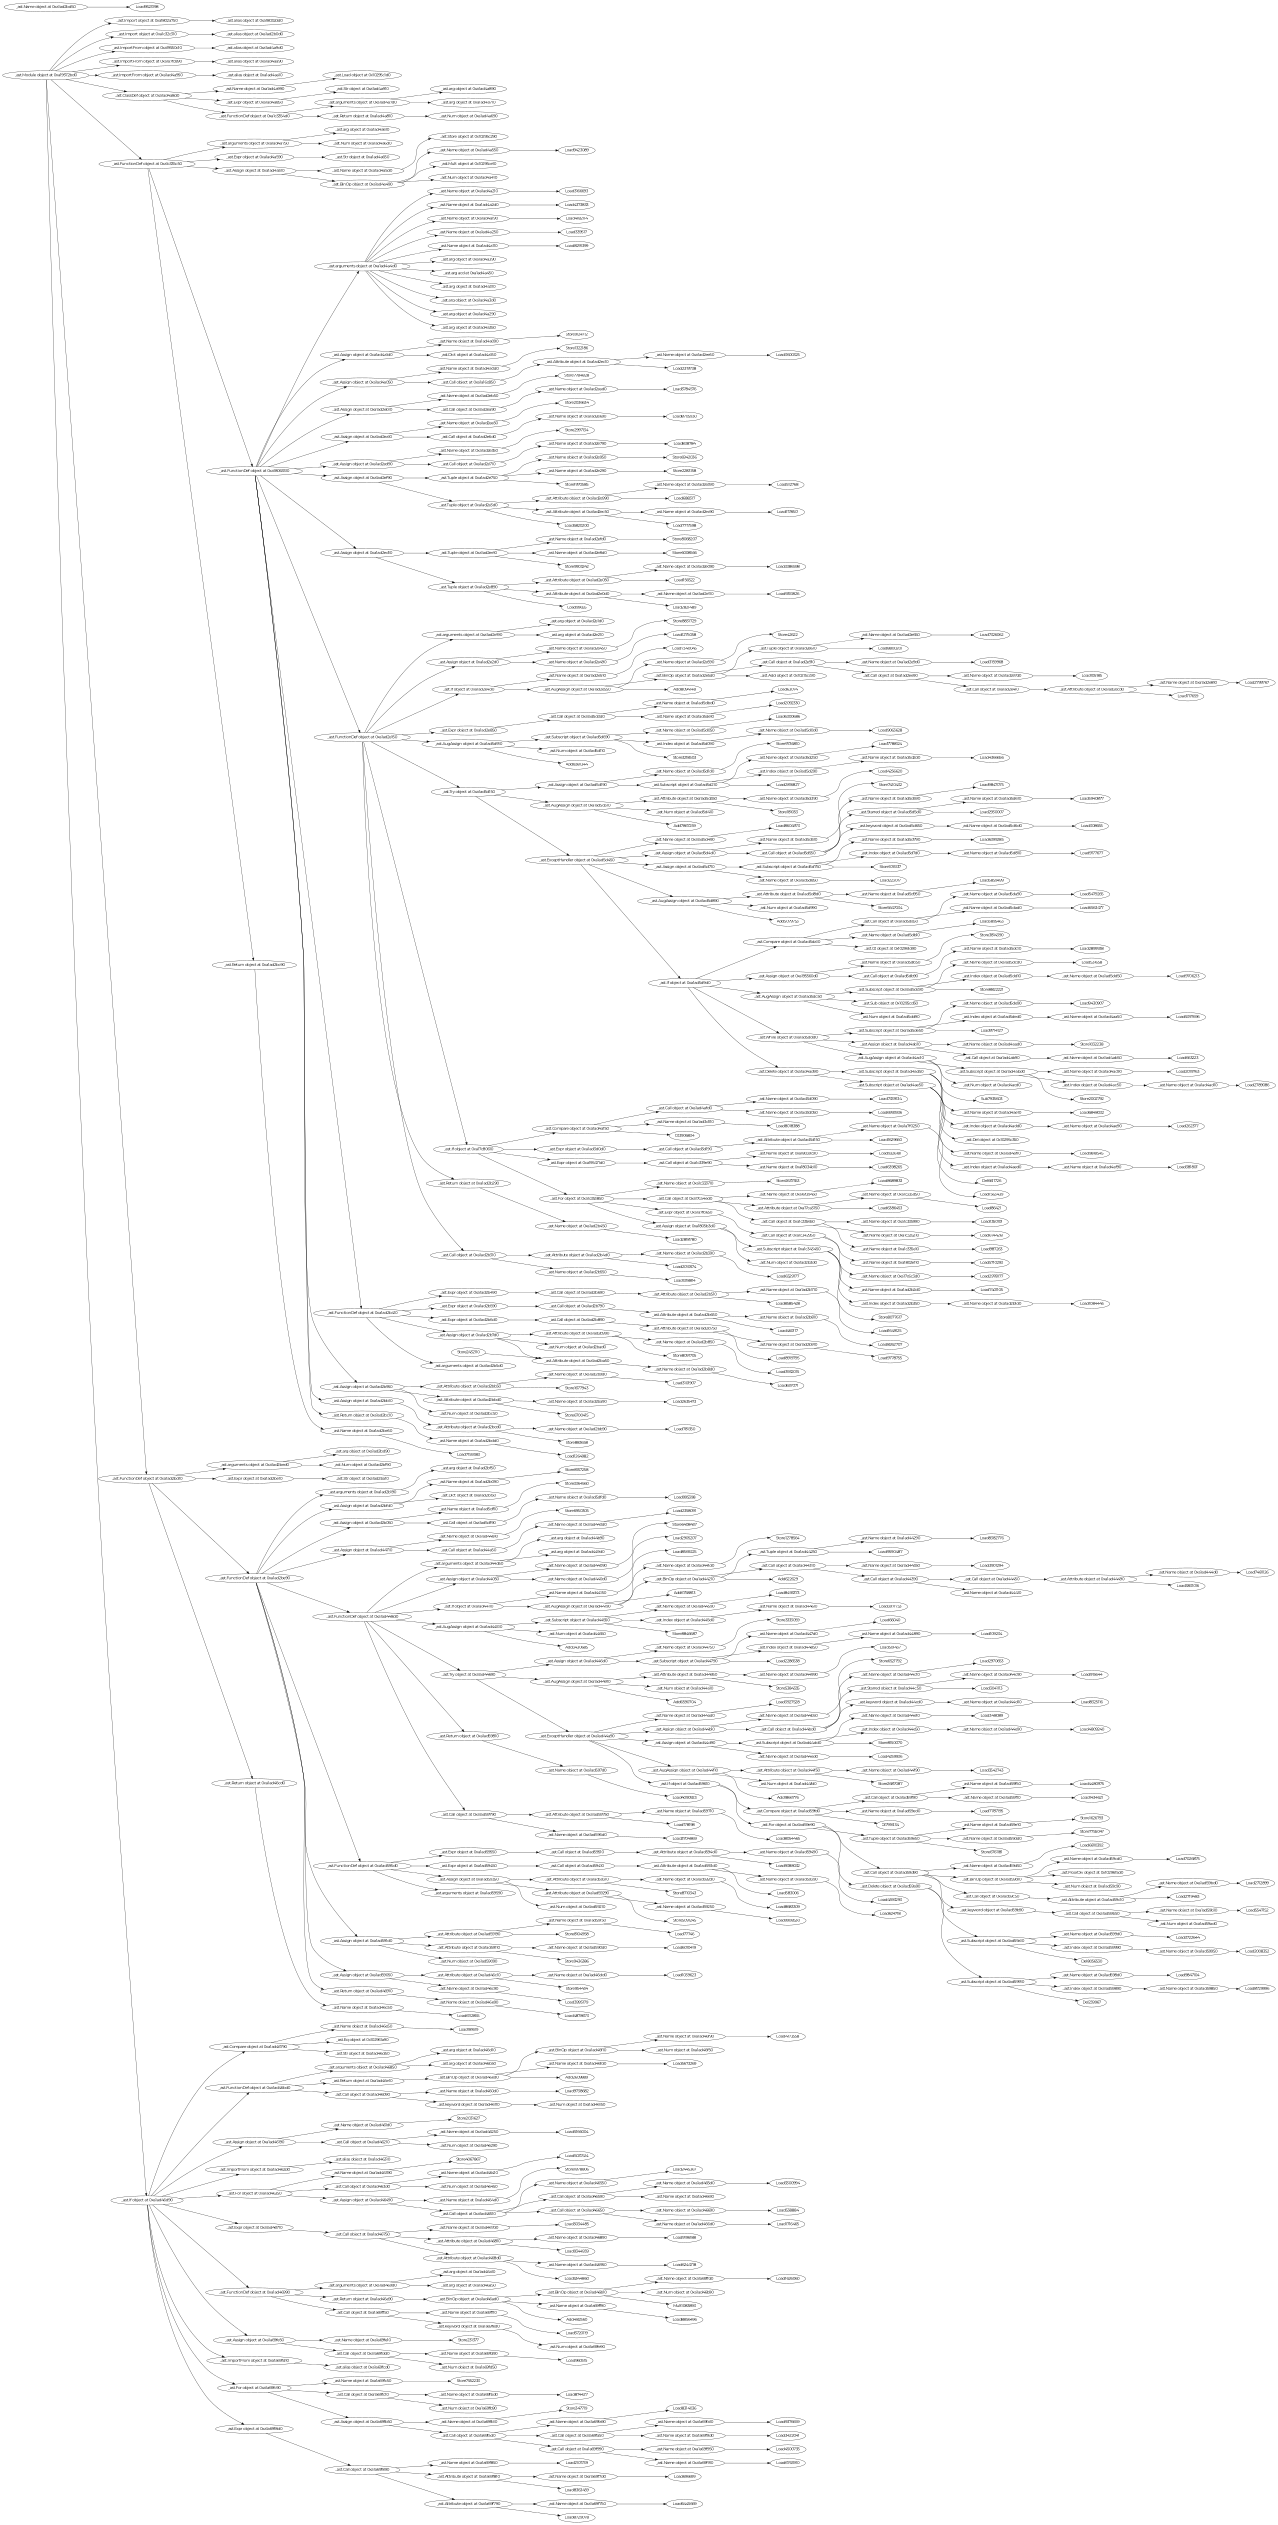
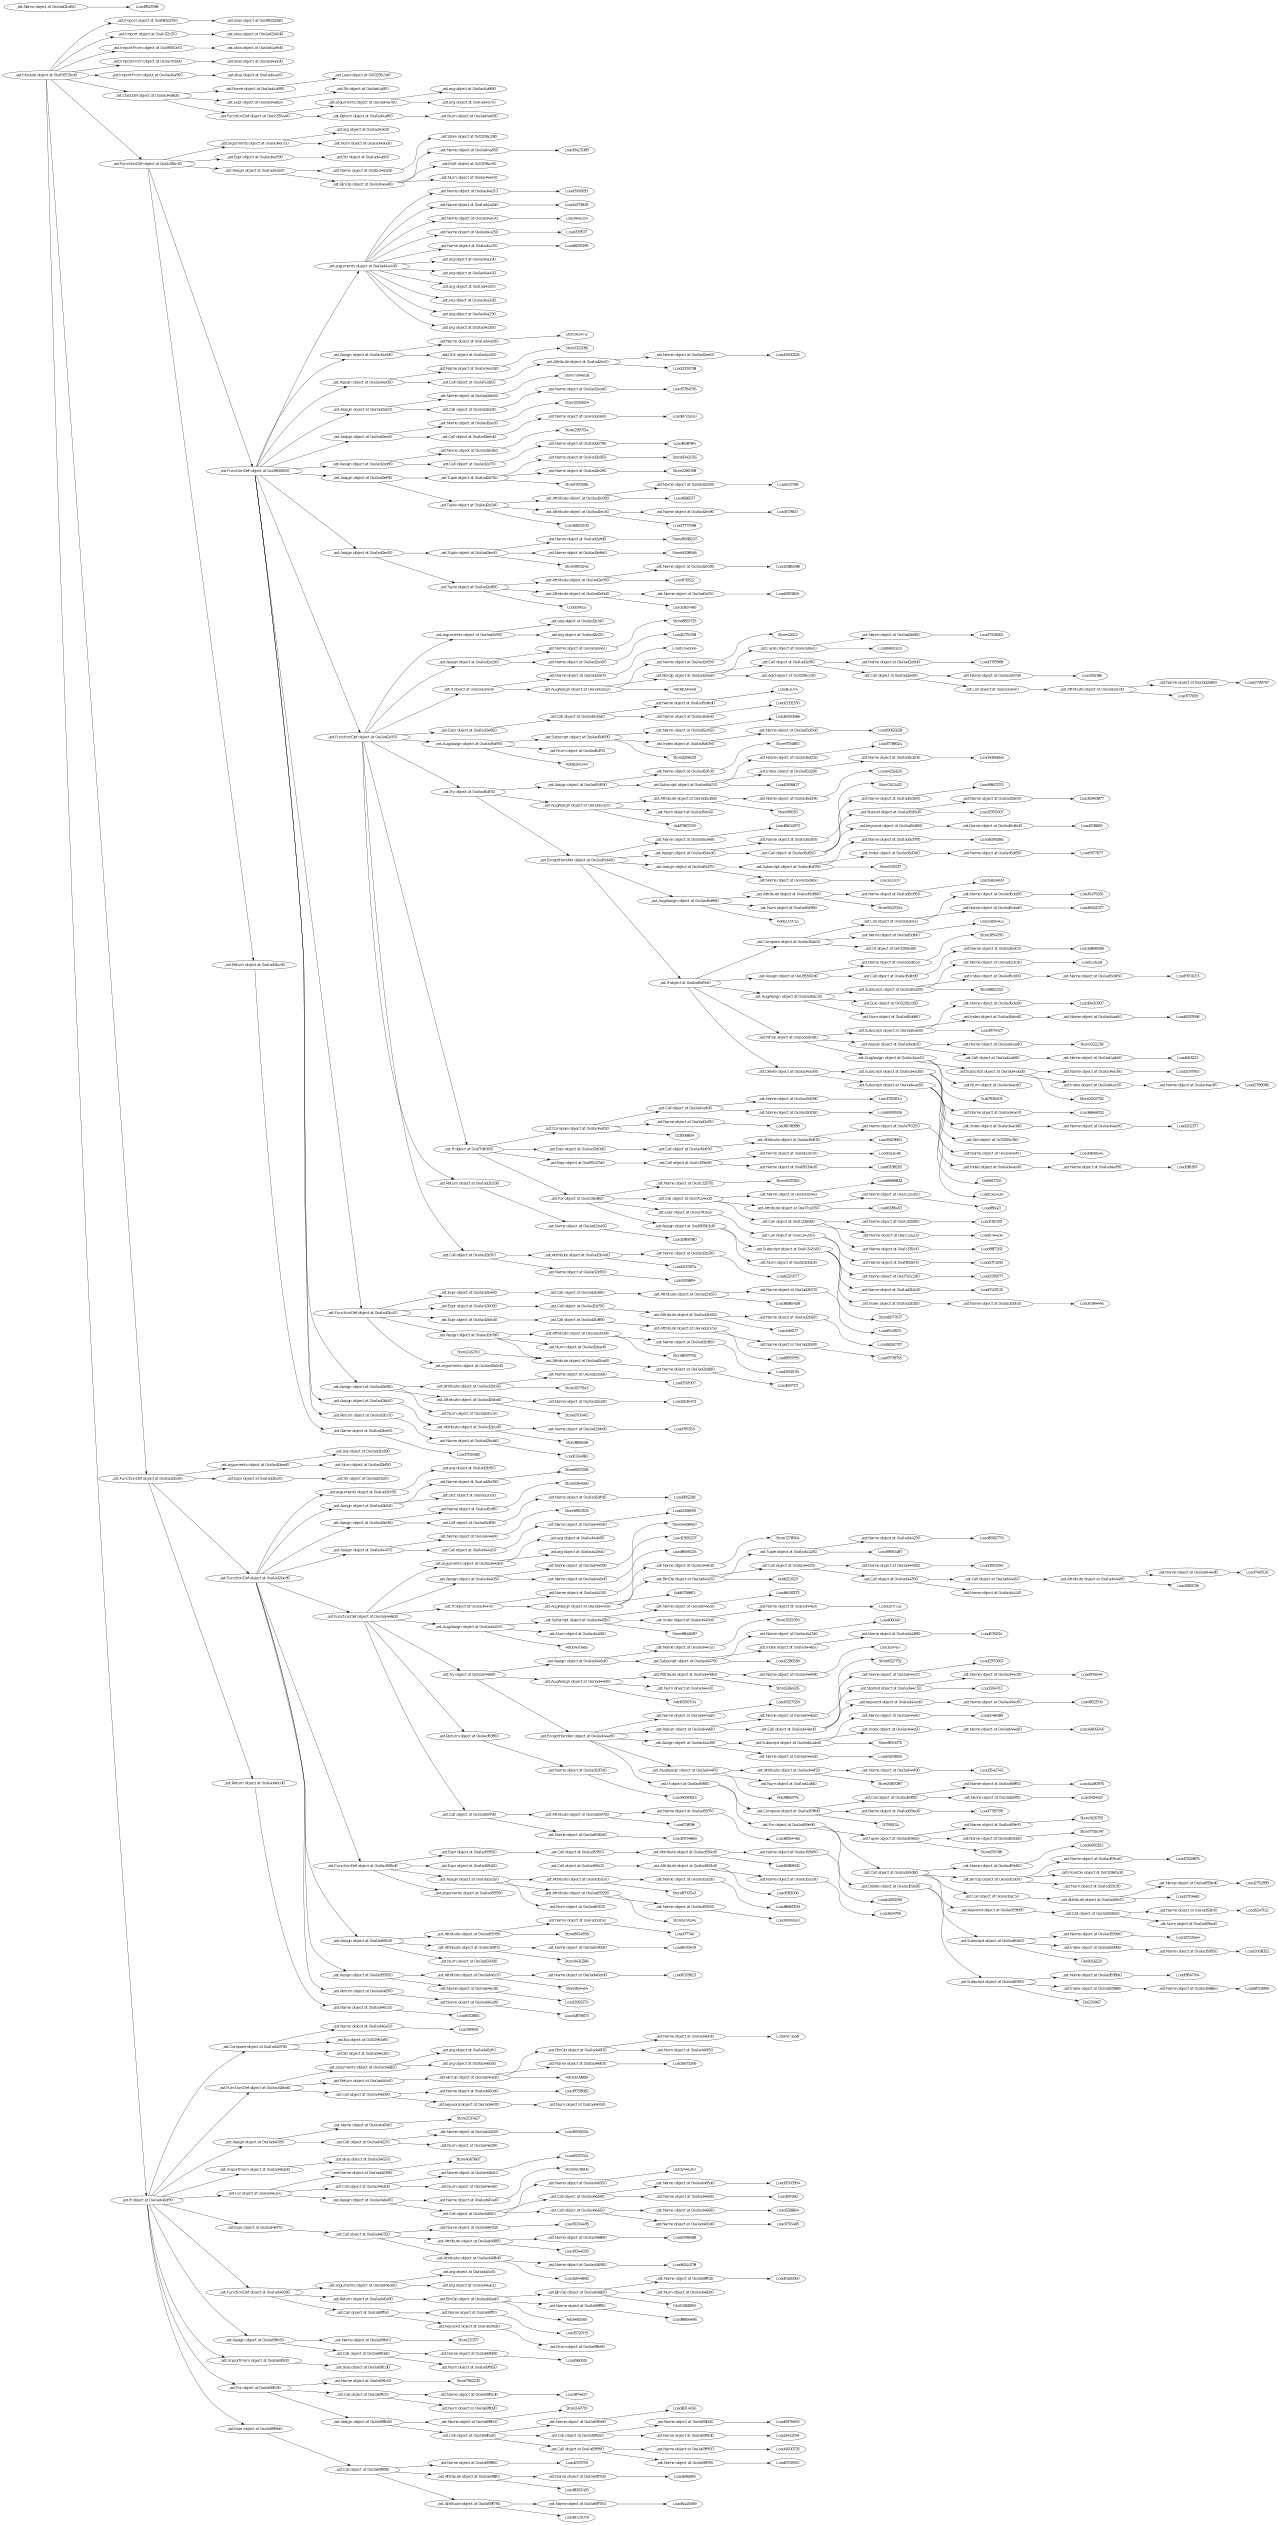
(468, 273) -> (468, 273)
(788, 676) -> (788, 676)
(522, 1866) -> none
none -> (788, 2197)
